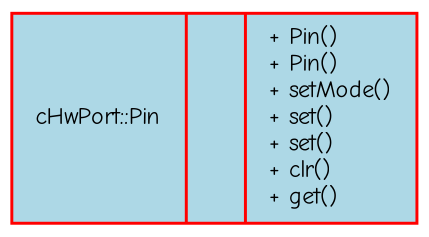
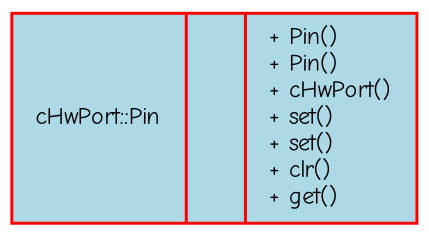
(331, 90) -> (331, 90)
